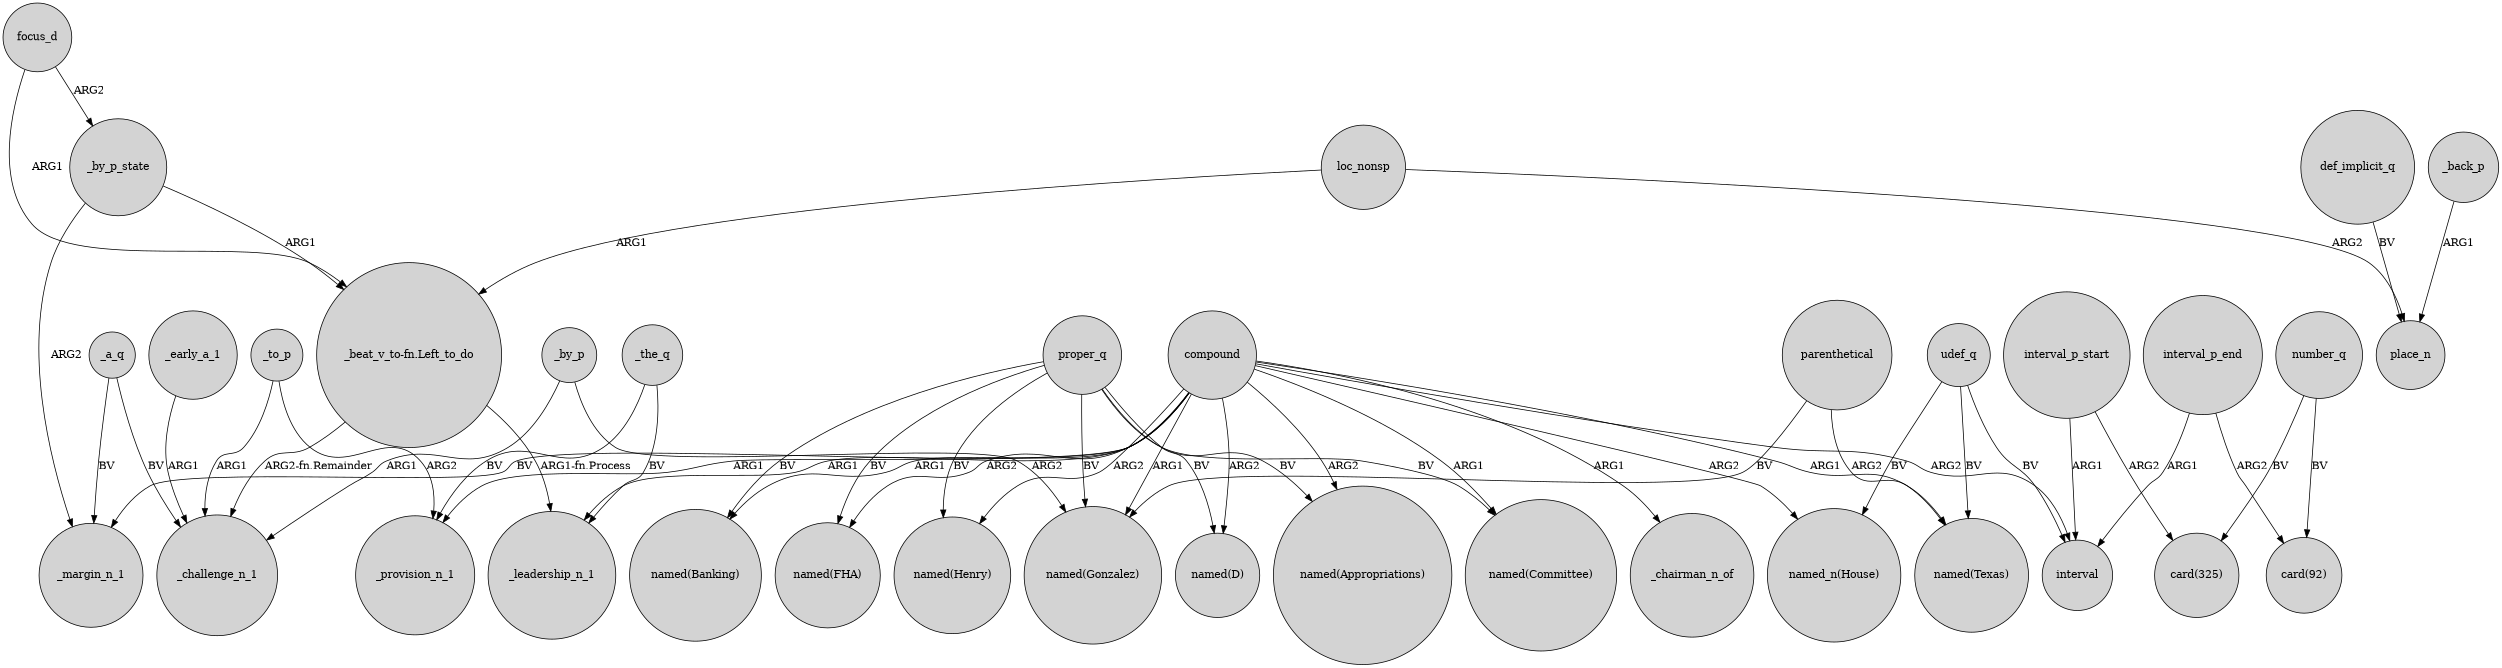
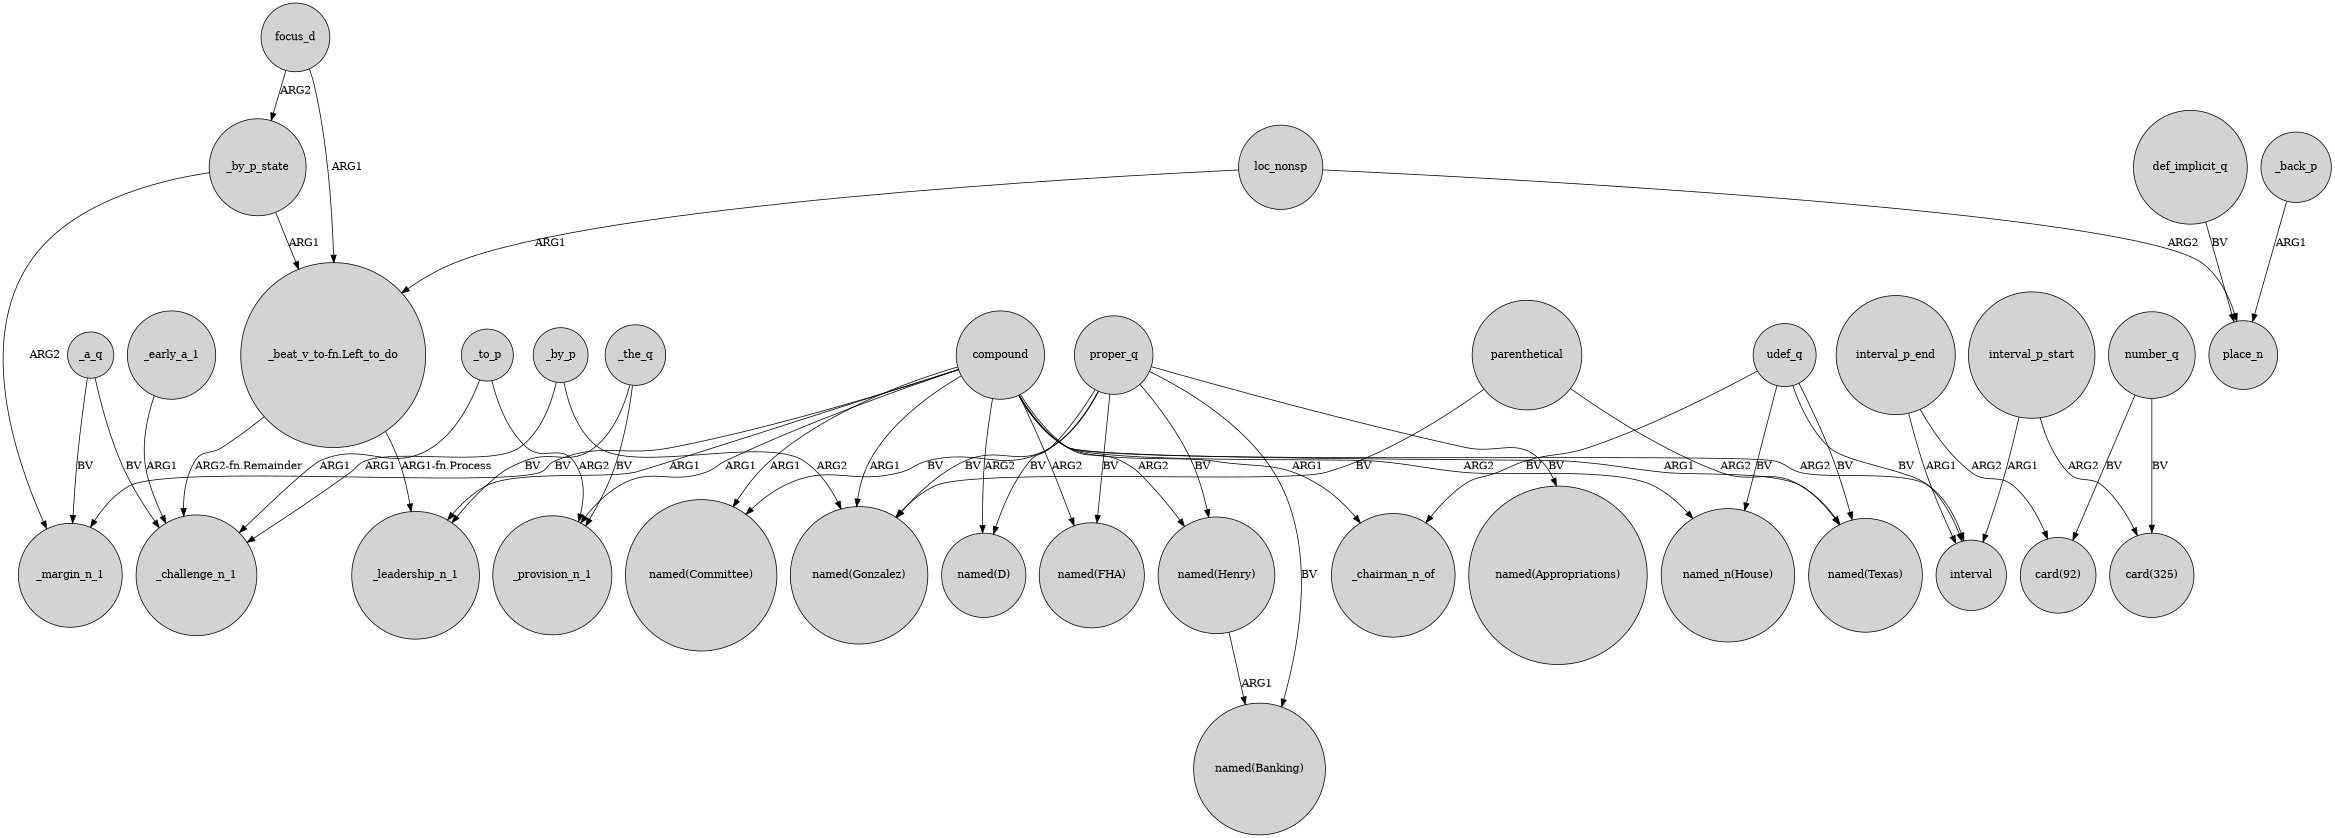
(1296, 428) -> none
none -> (1592, 446)
(905, 464) -> (1236, 665)
